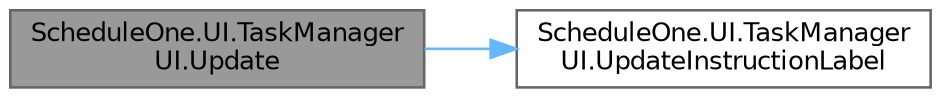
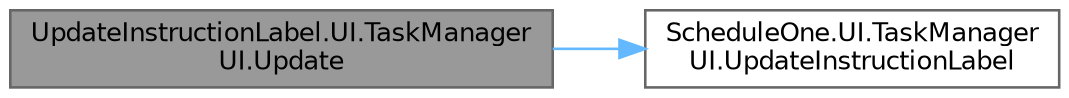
(217, 49) -> (282, 49)
